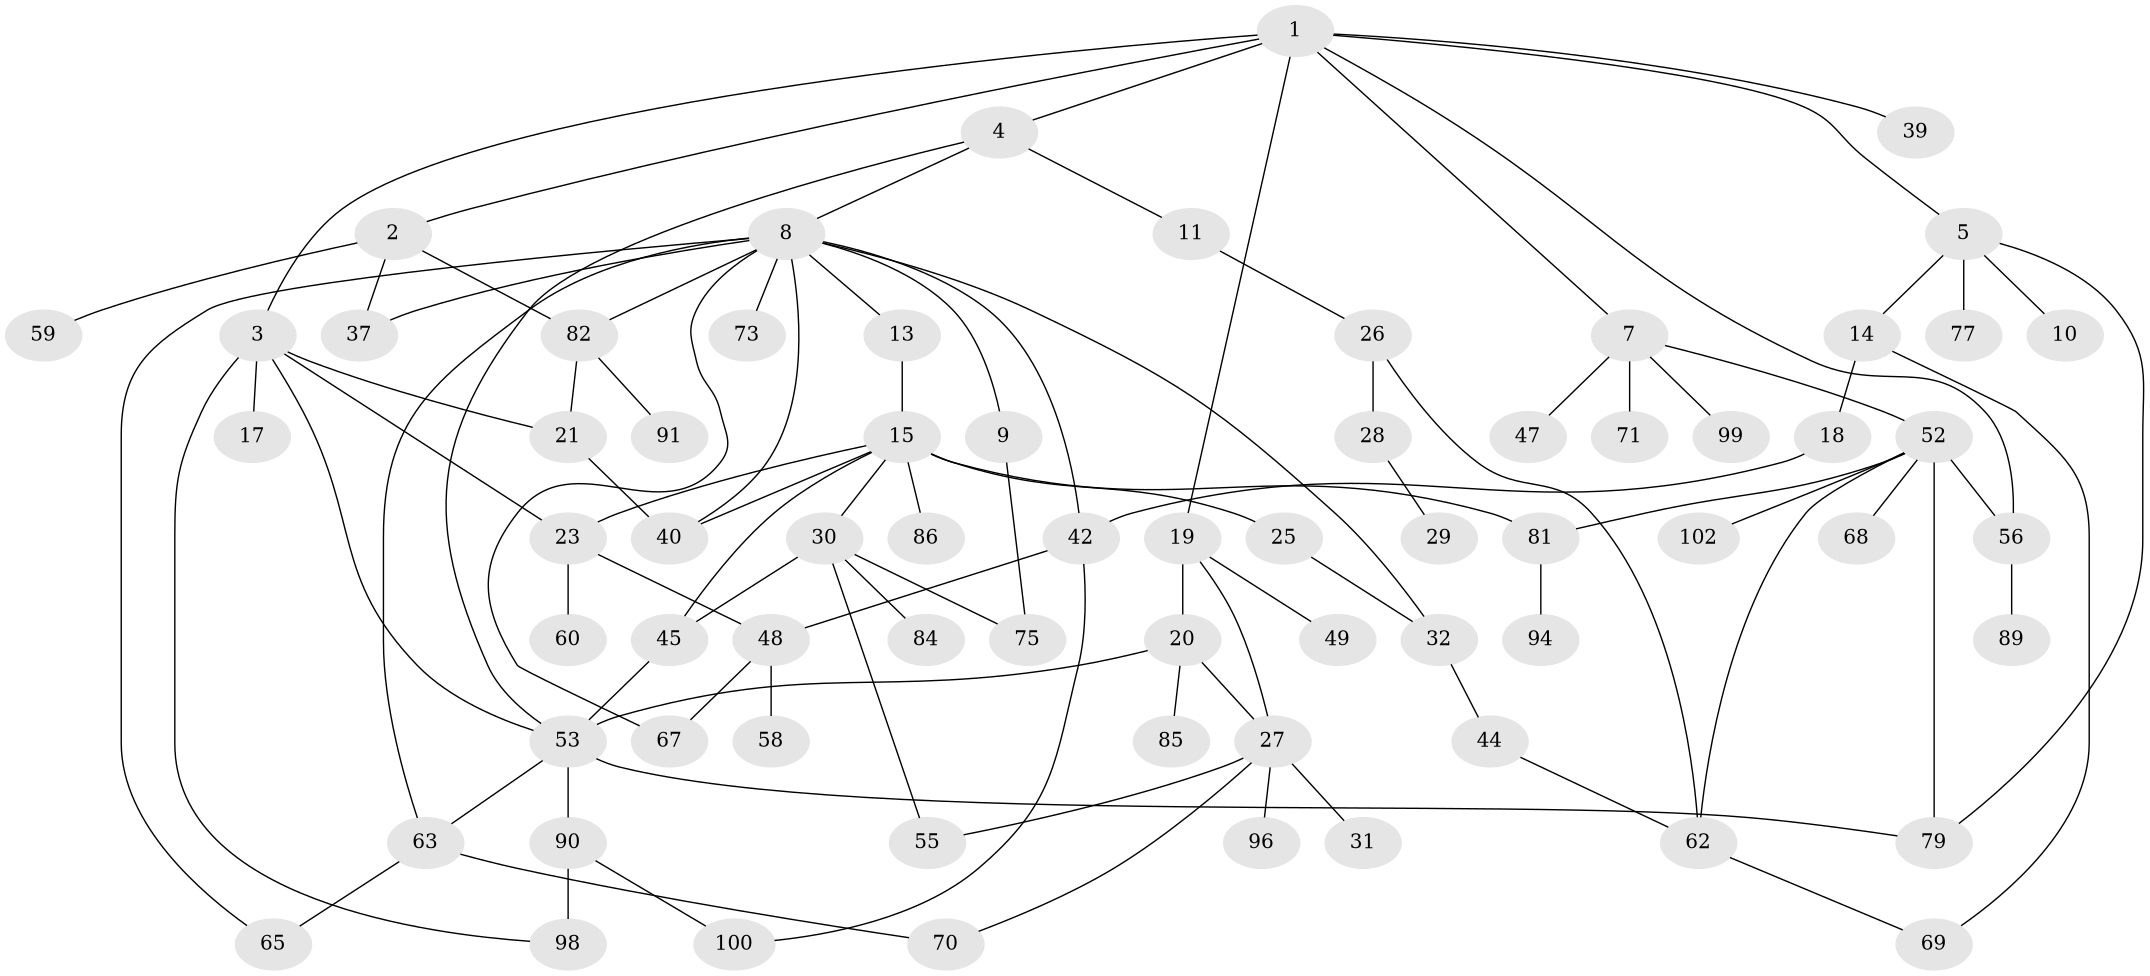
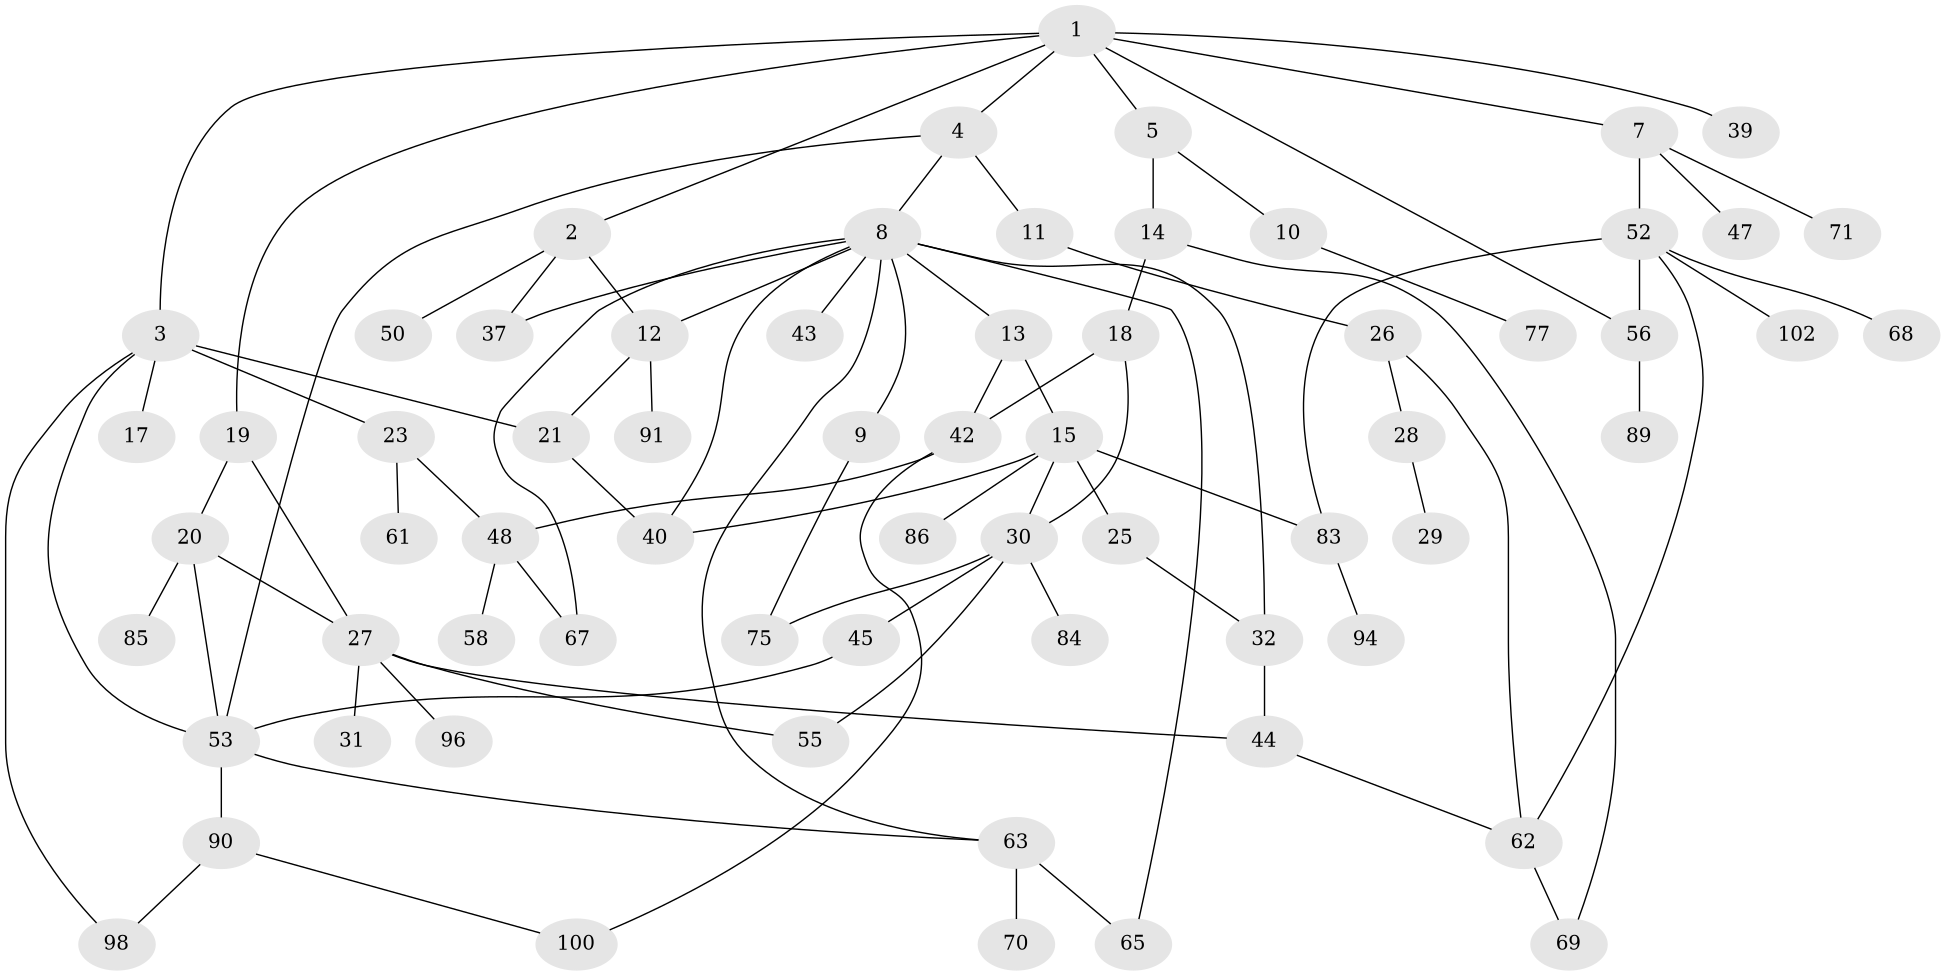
(1964, 285) -> (1414, 284)
(1005, 327) -> (988, 386)
(44, 336) -> (393, 336)
(579, 336) -> (650, 336)
(747, 336) -> (805, 336)
(1731, 437) -> none
none -> (1121, 447)
(730, 478) -> none
(766, 520) -> none
(1541, 539) -> (1329, 539)
(568, 640) -> (399, 539)
(1338, 640) -> none
(1934, 843) -> none
(1124, 862) -> (808, 710)
